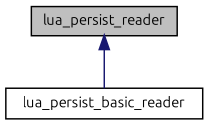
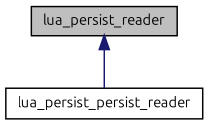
(104, 104) -> (104, 104)
